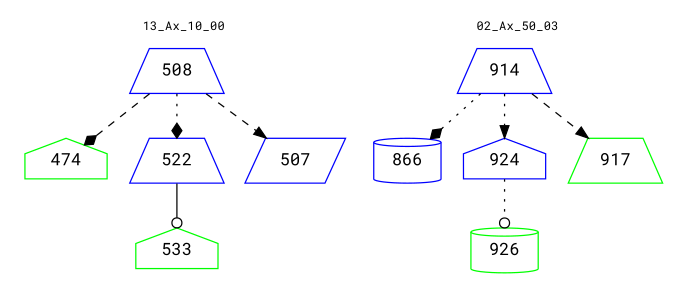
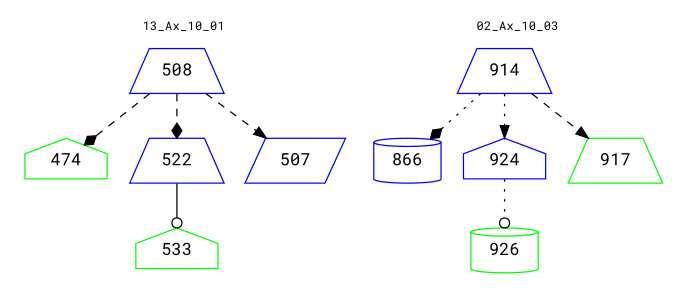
(184, 27) -> (184, 27)
(518, 27) -> (518, 27)
(177, 109) -> (177, 109)
